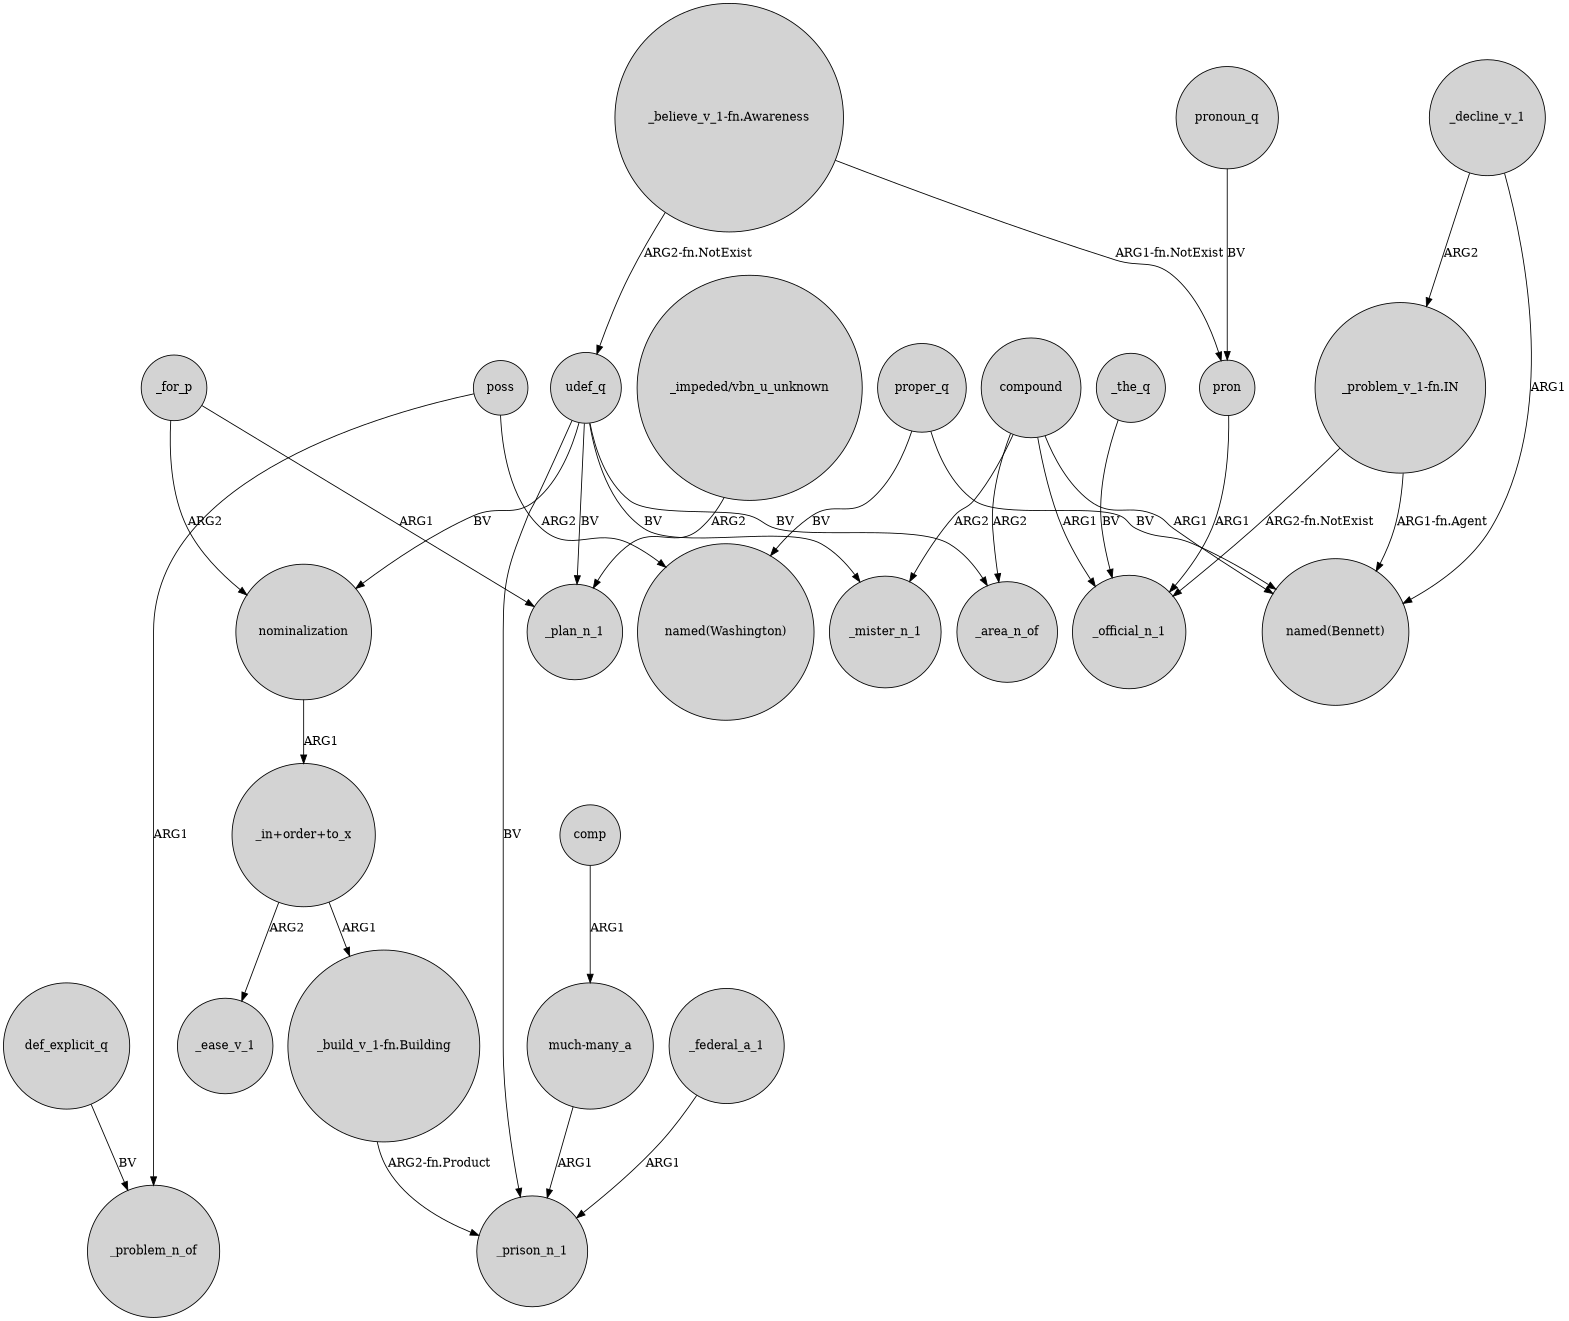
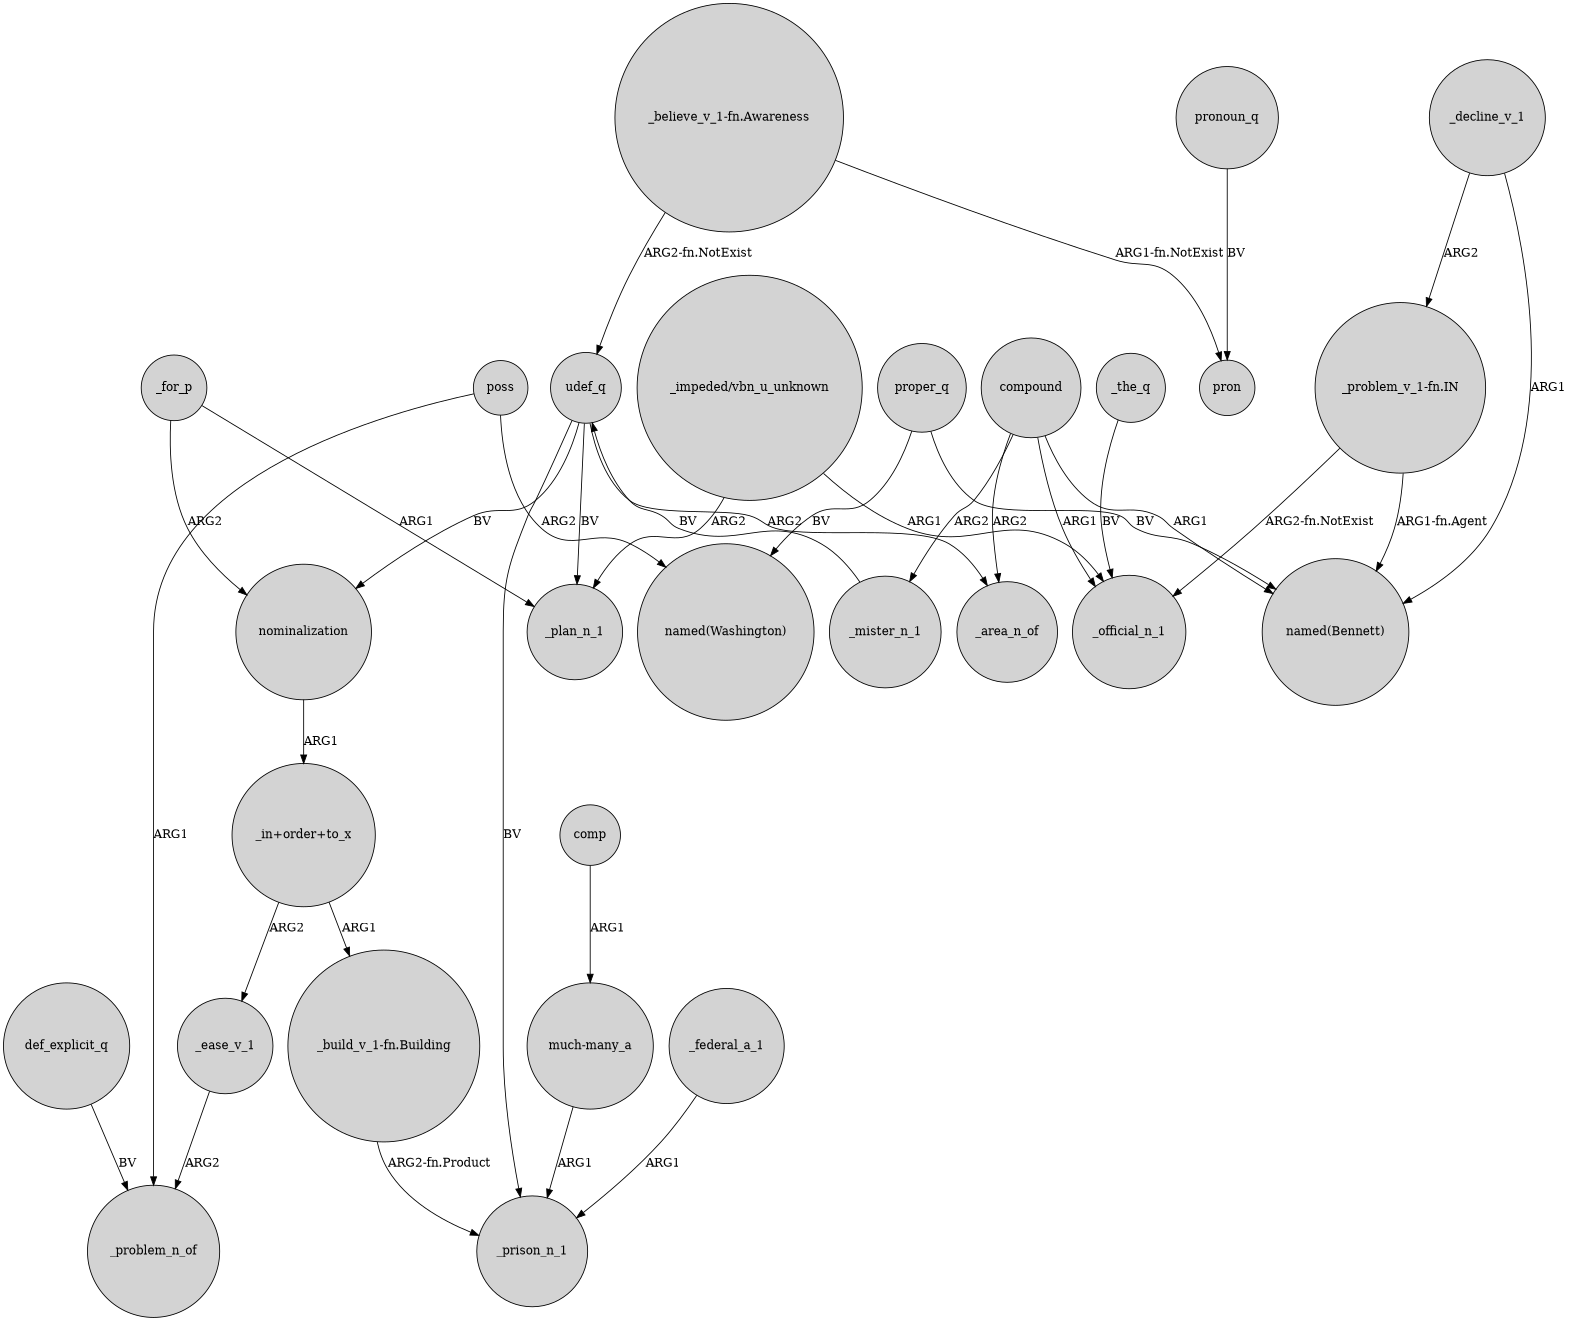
(1219, 506) -> (959, 536)
(785, 522) -> (785, 522)
(703, 538) -> (710, 536)
none -> (194, 1136)
